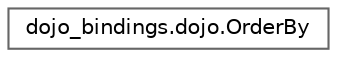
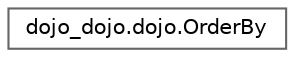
(168, 29) -> (147, 29)
